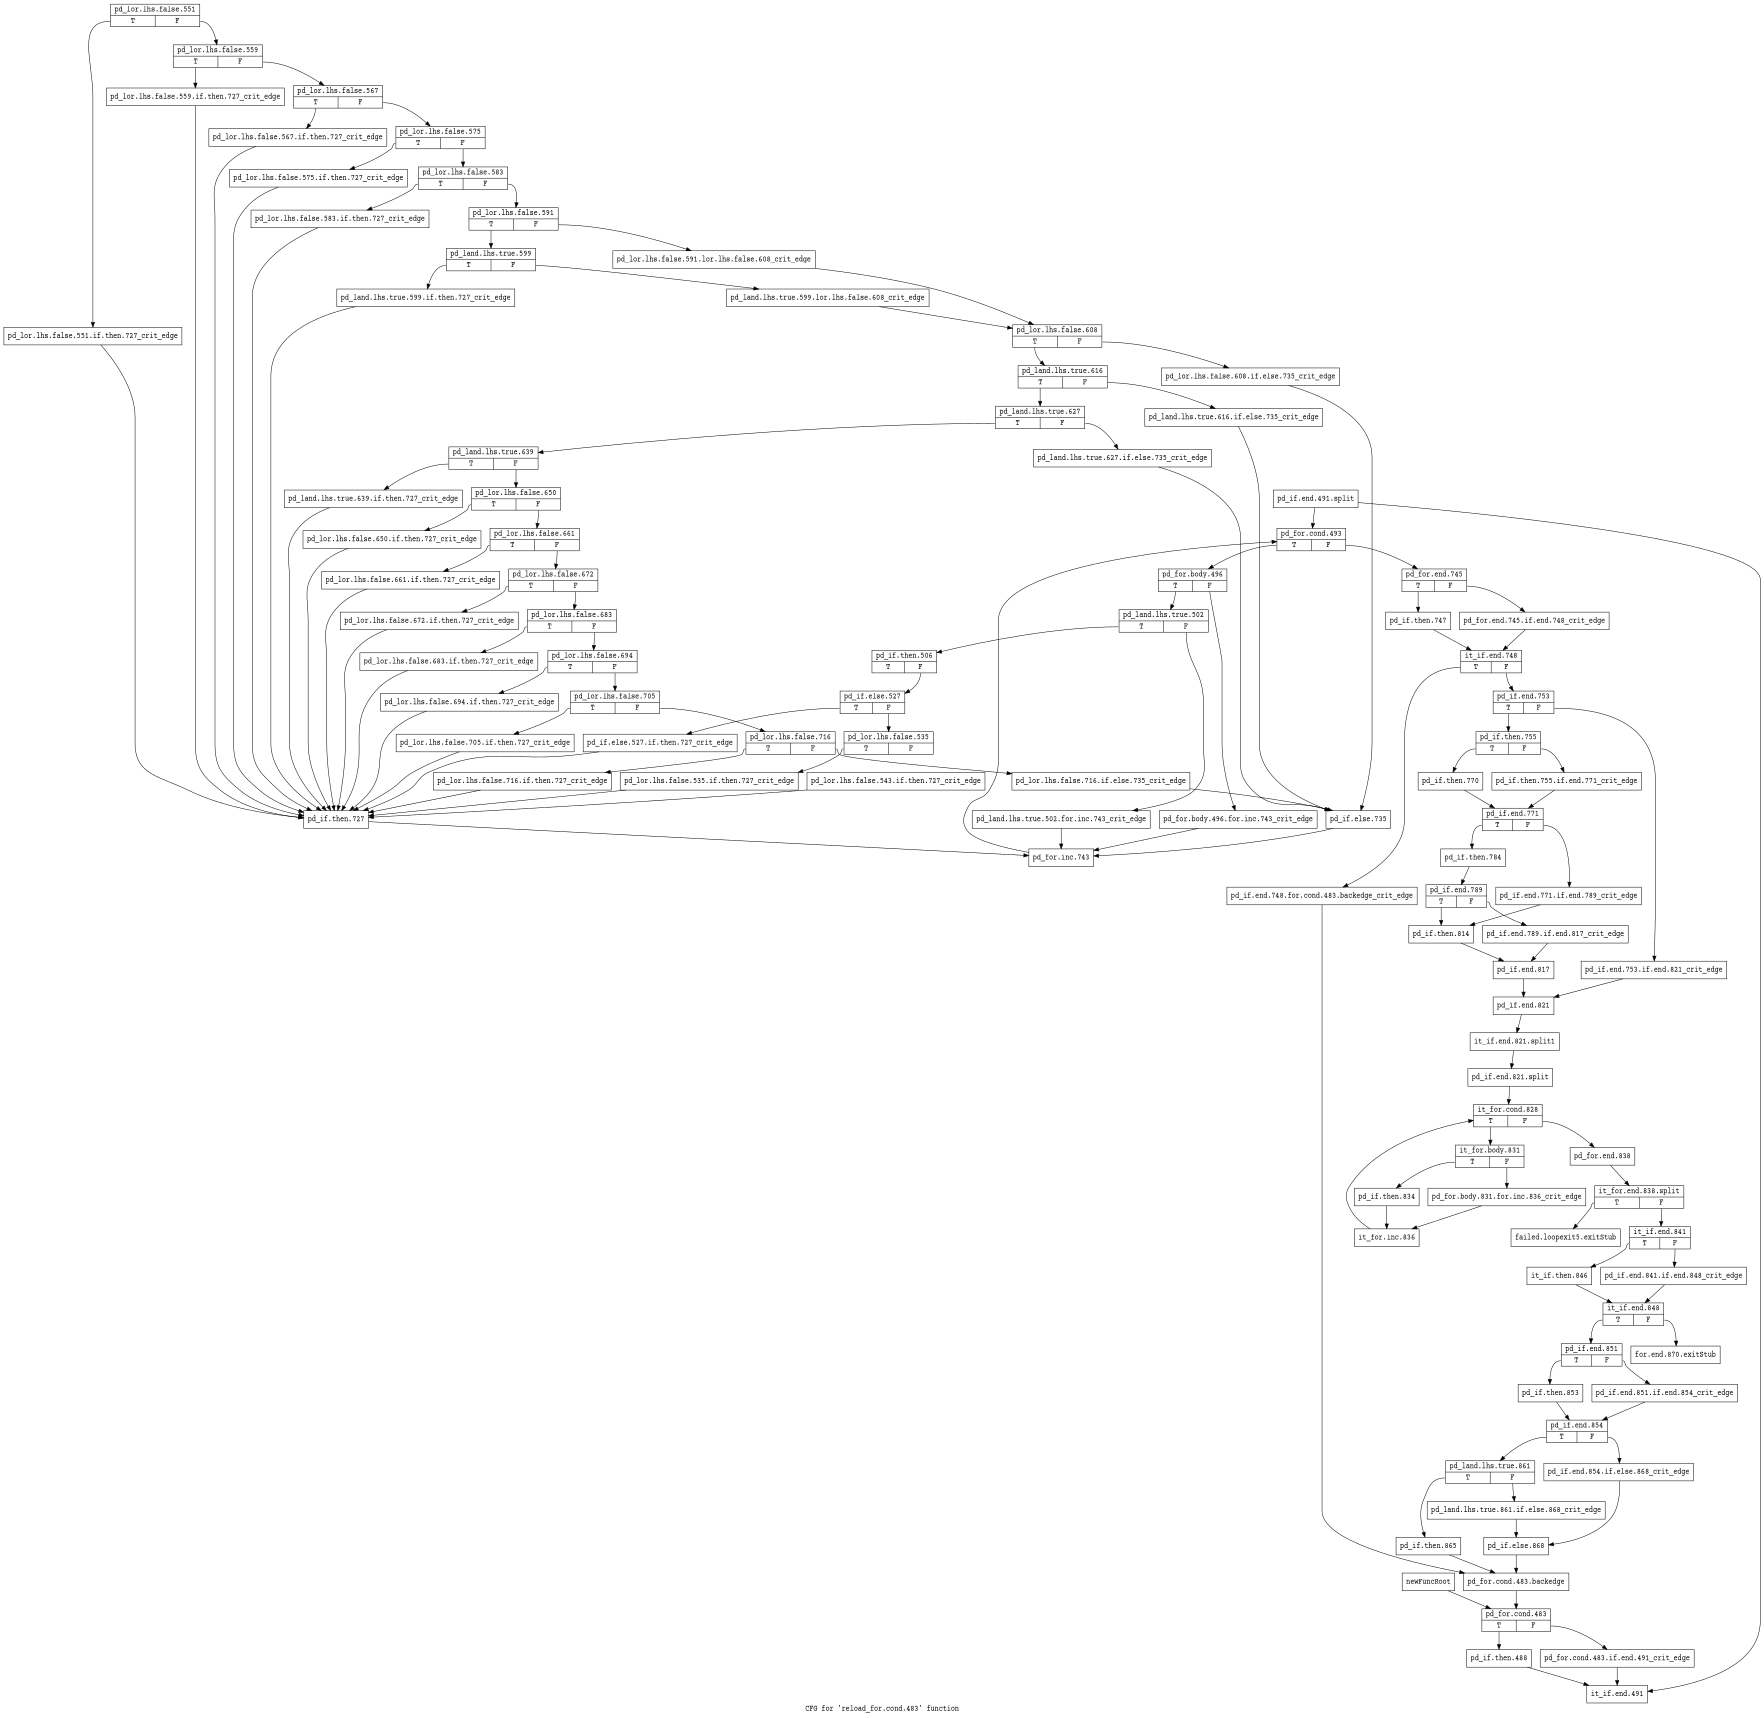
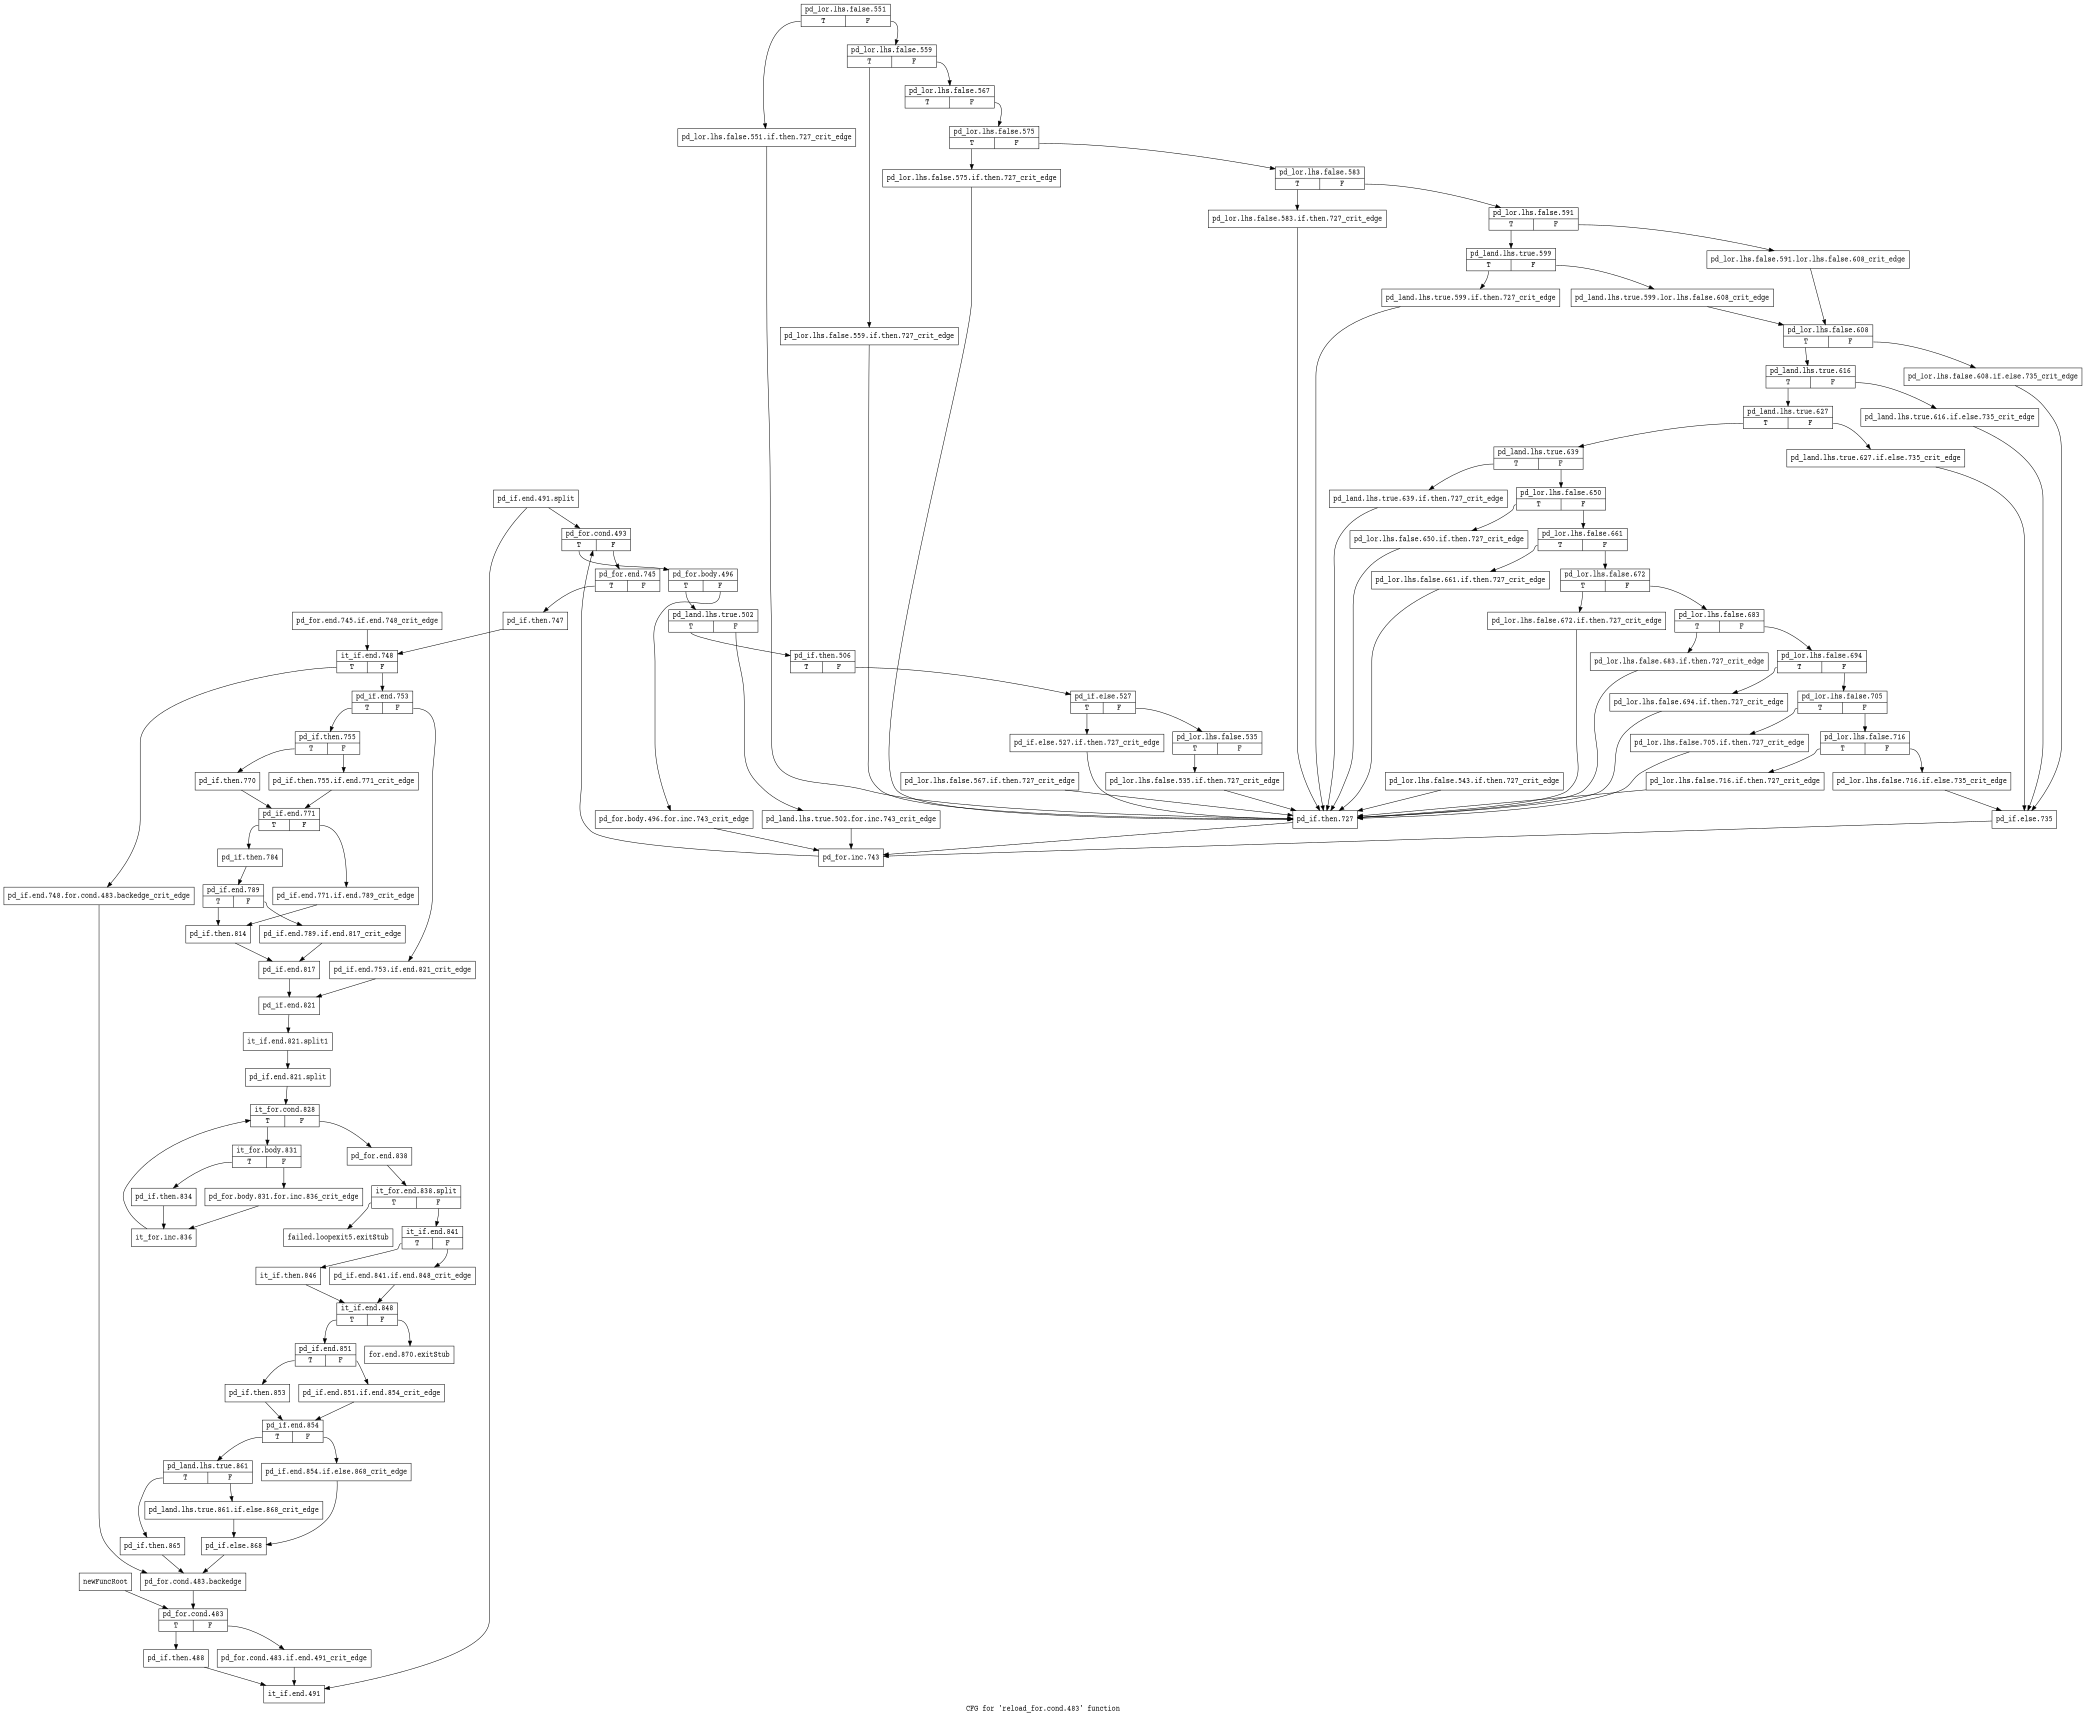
(314, 117) -> none
(1496, 593) -> none
